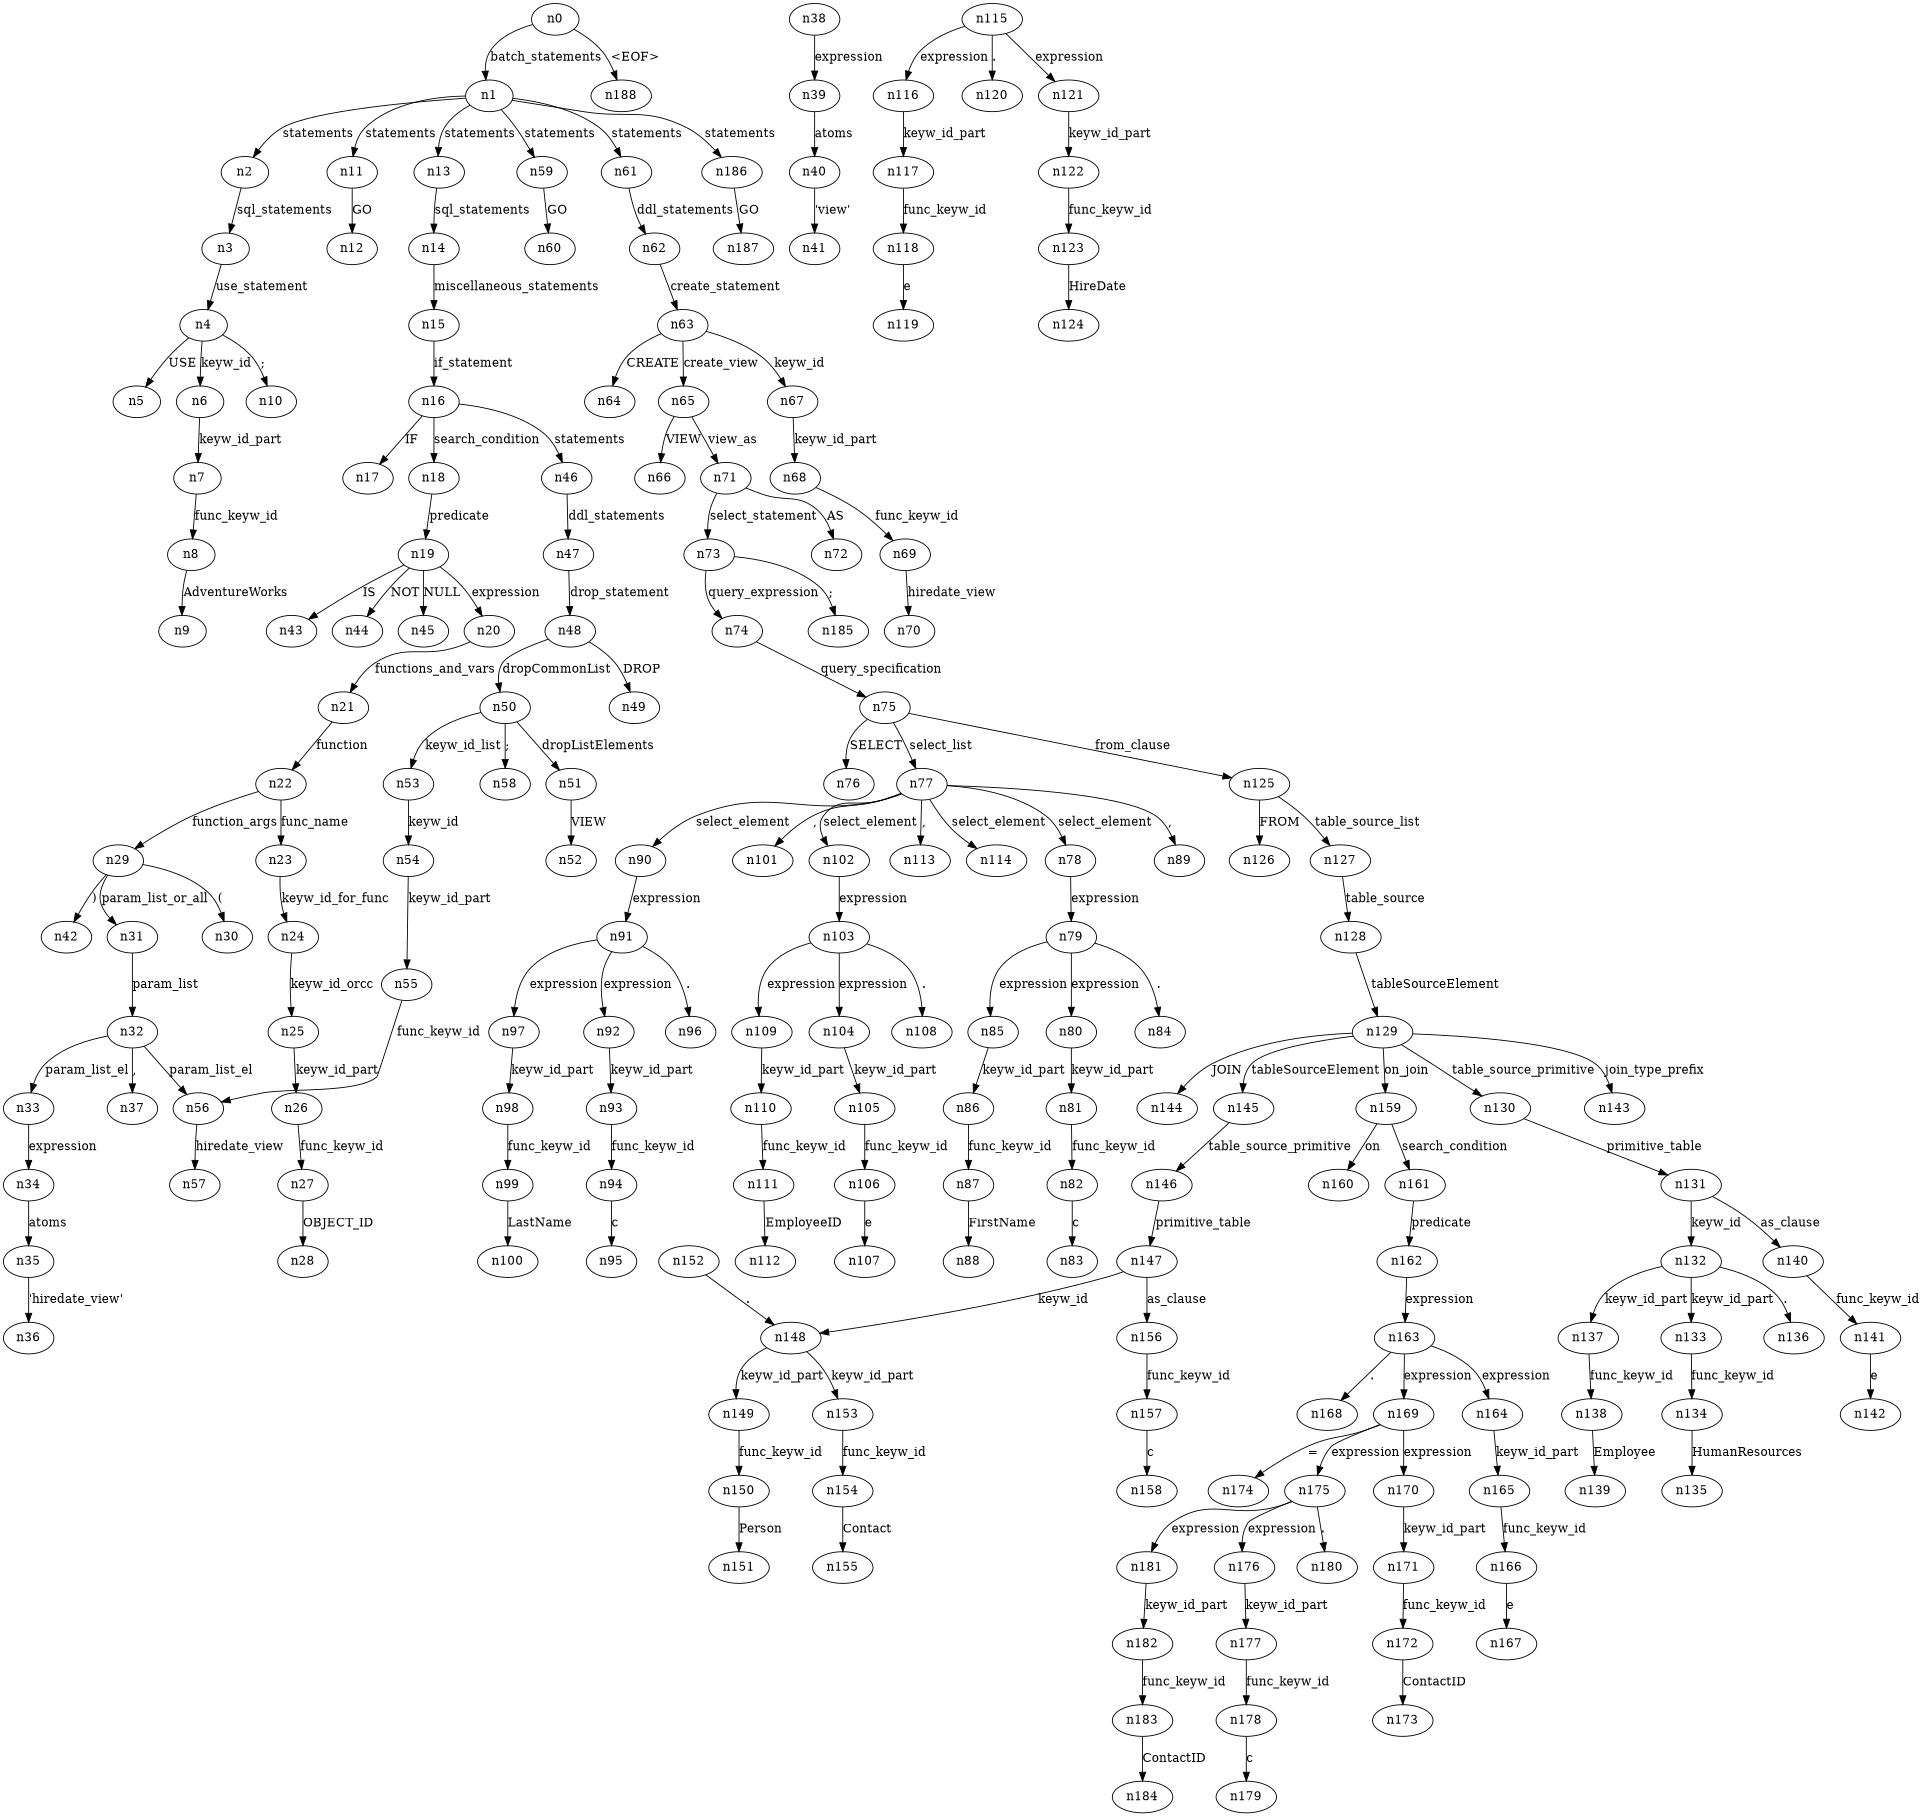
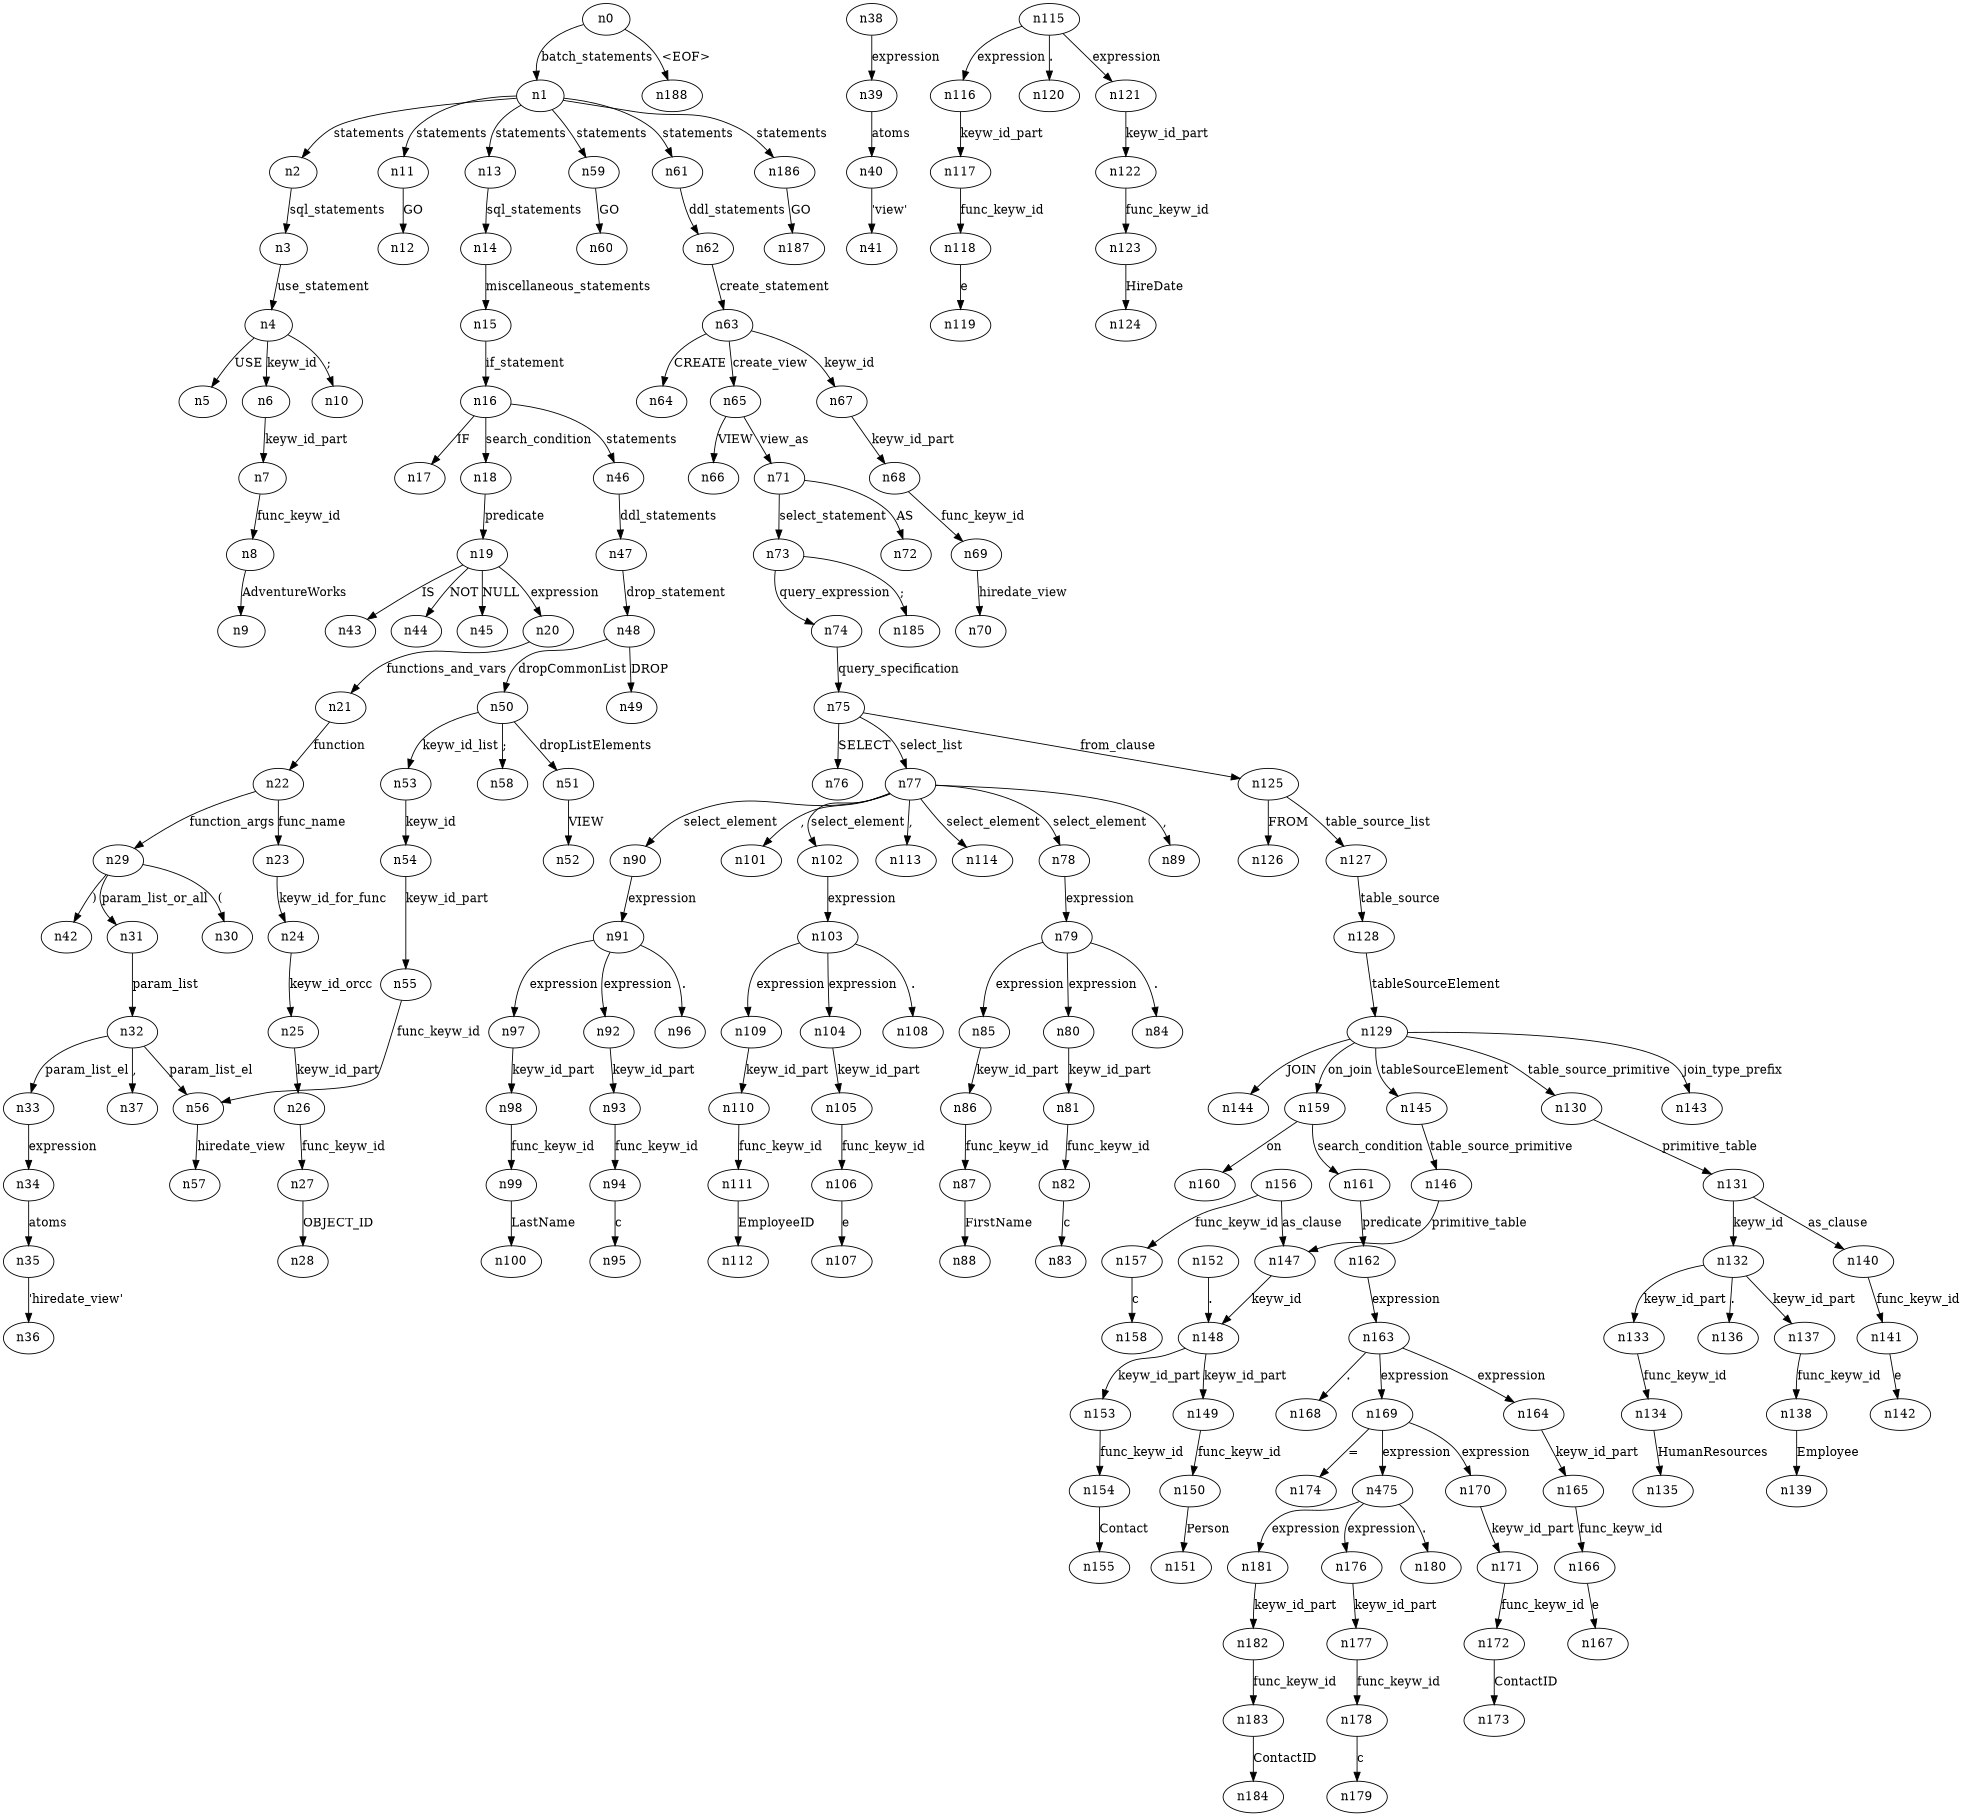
(1147, 1295) -> (1282, 1219)
(1315, 1491) -> (1383, 1491)
